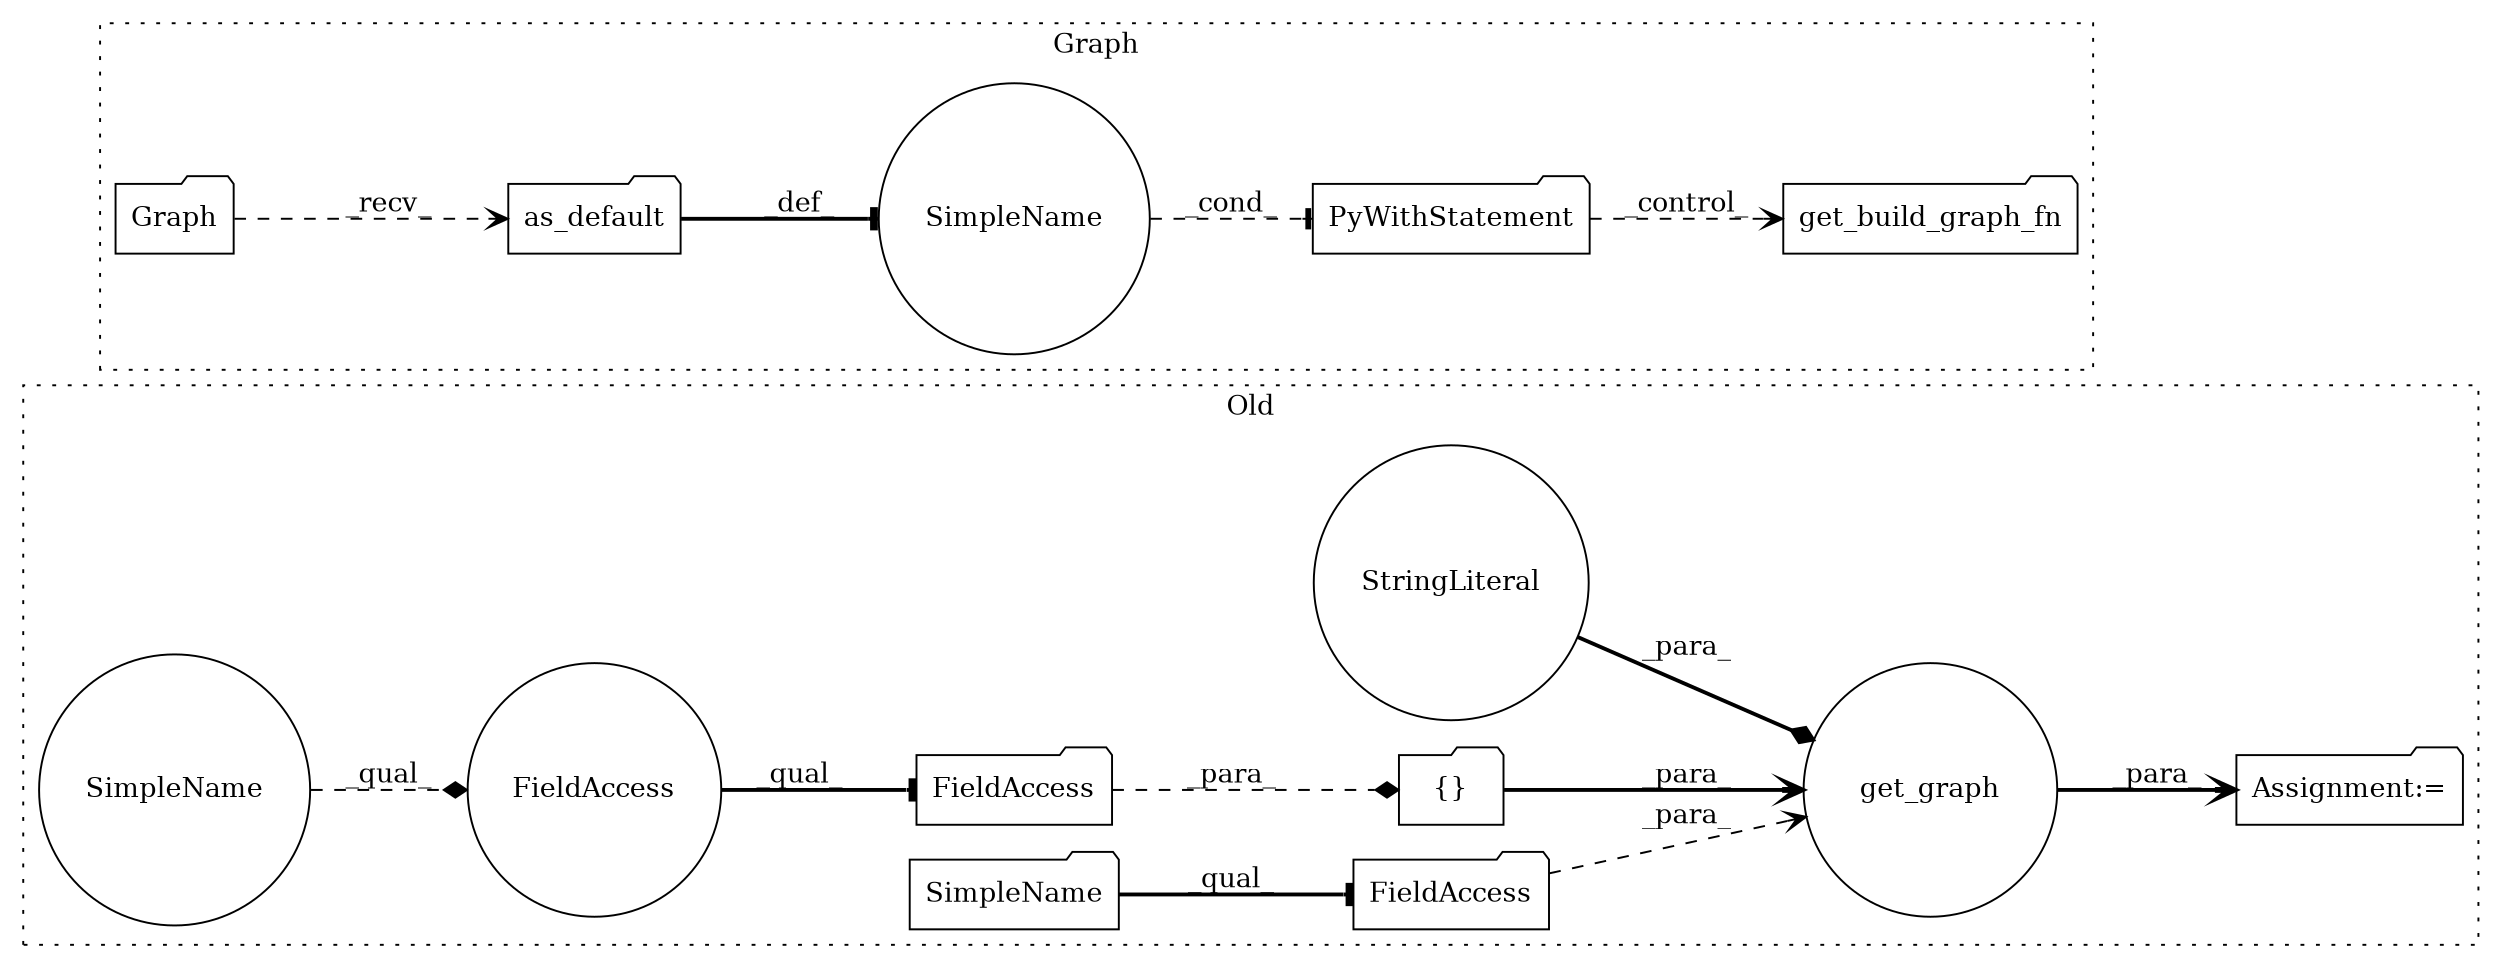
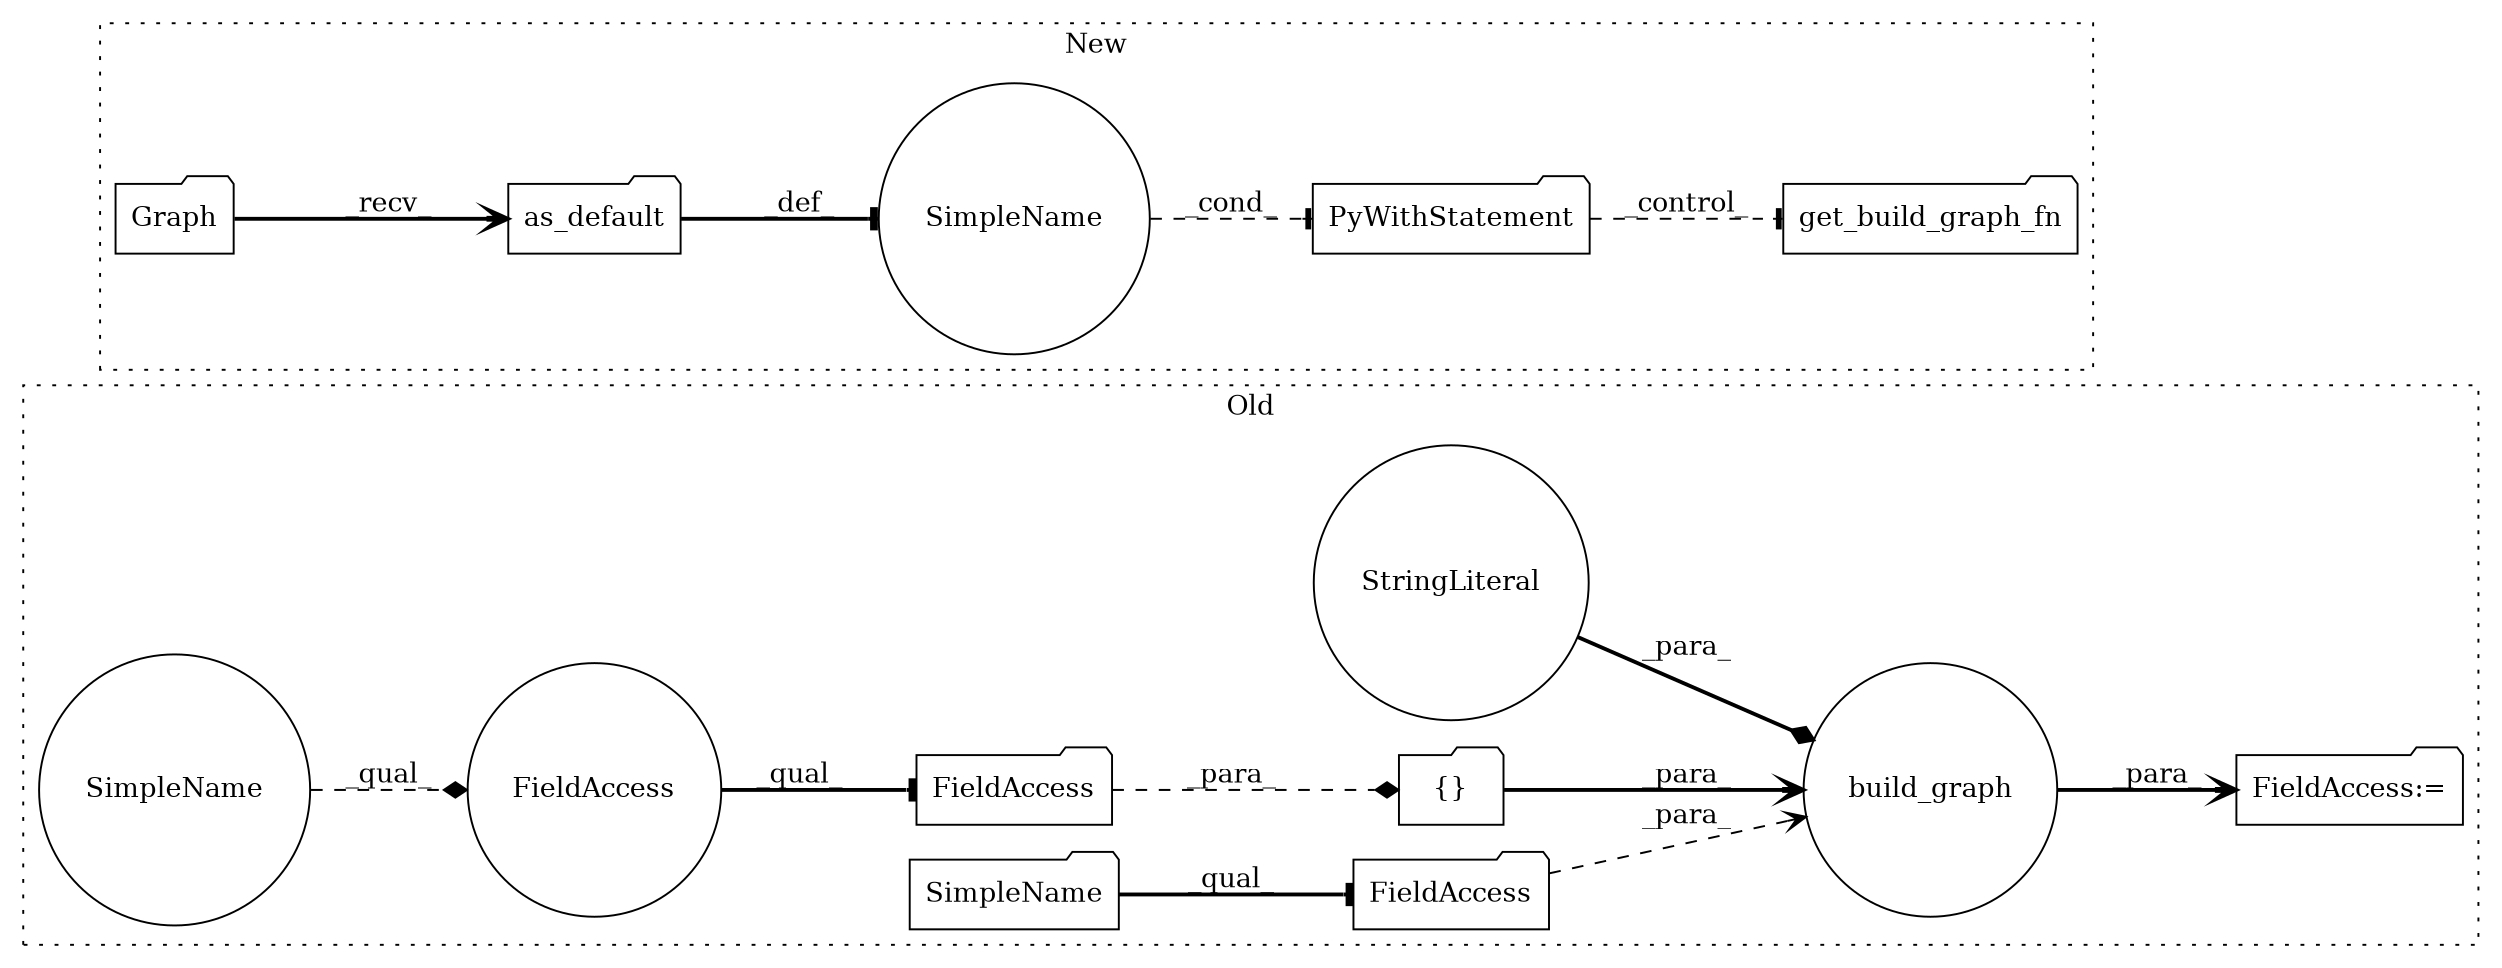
(1097, 45) -> (1097, 45)
(361, 219) -> (361, 219)
(1676, 219) -> (1676, 219)
(1930, 790) -> (1930, 790)
(2350, 790) -> (2350, 790)
